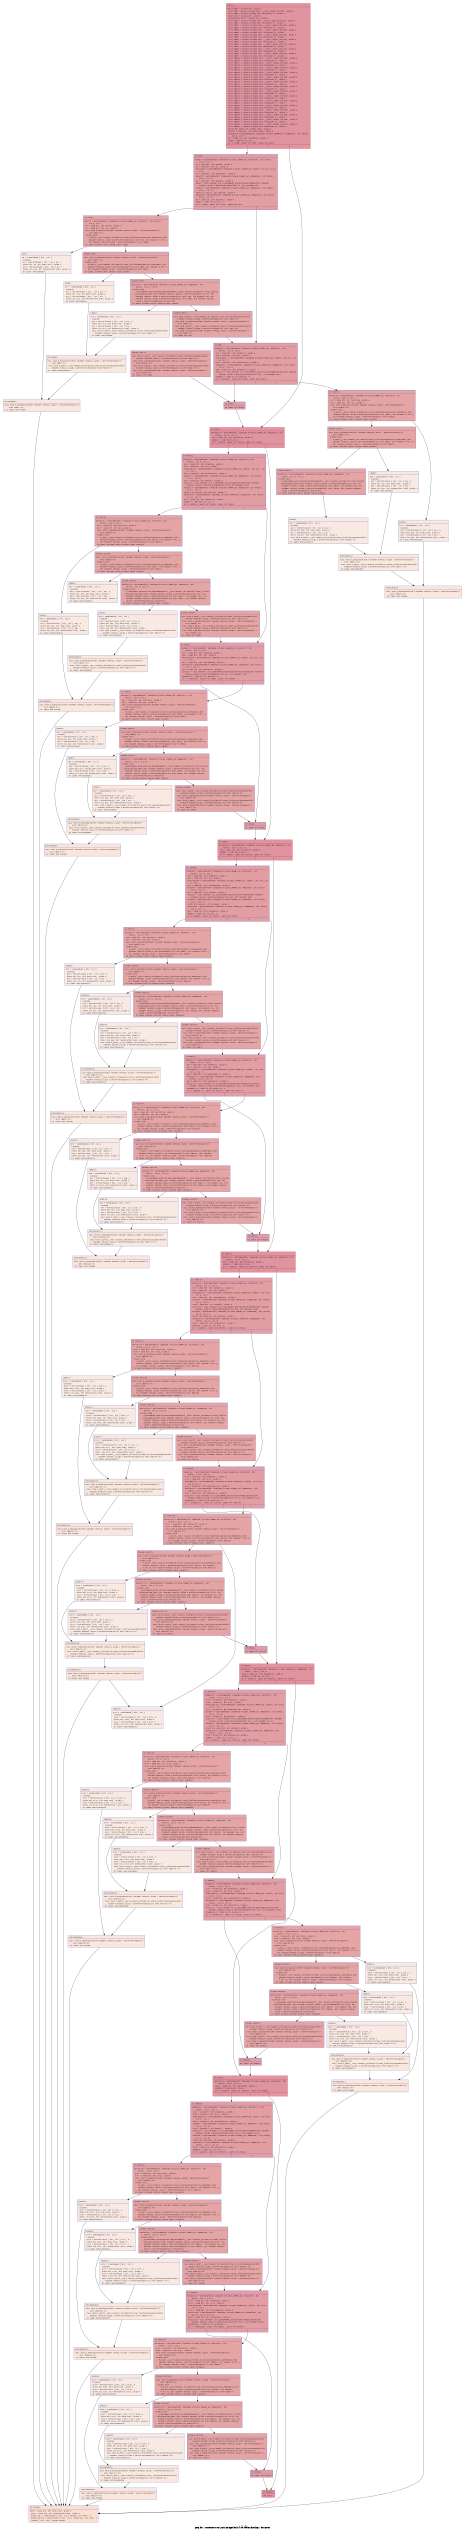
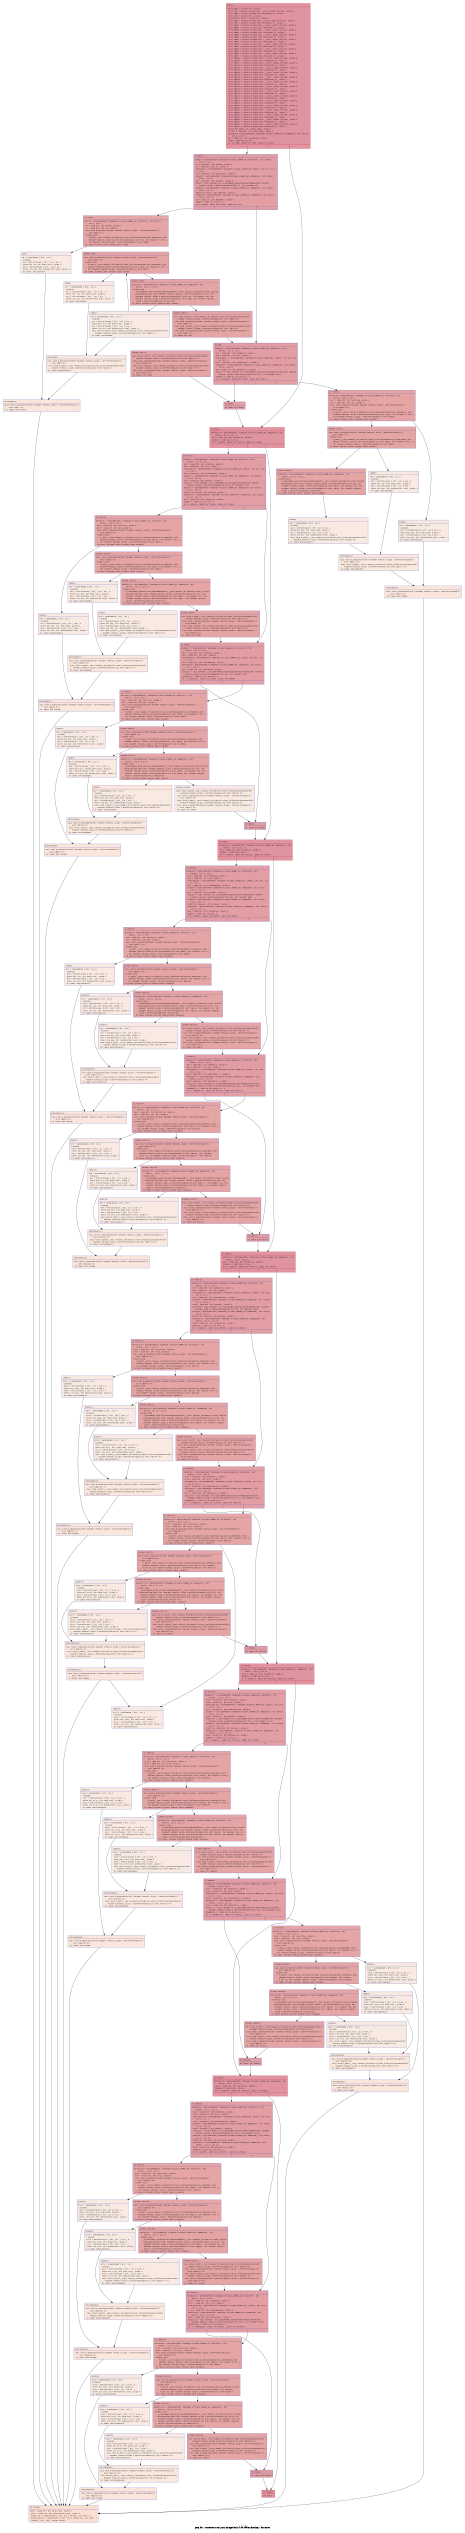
(126, 248) -> (128, 293)
none -> (94, 629)
(215, 799) -> (215, 799)
